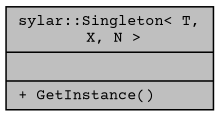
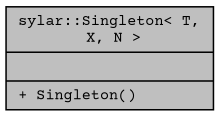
(87, 95) -> (78, 95)
